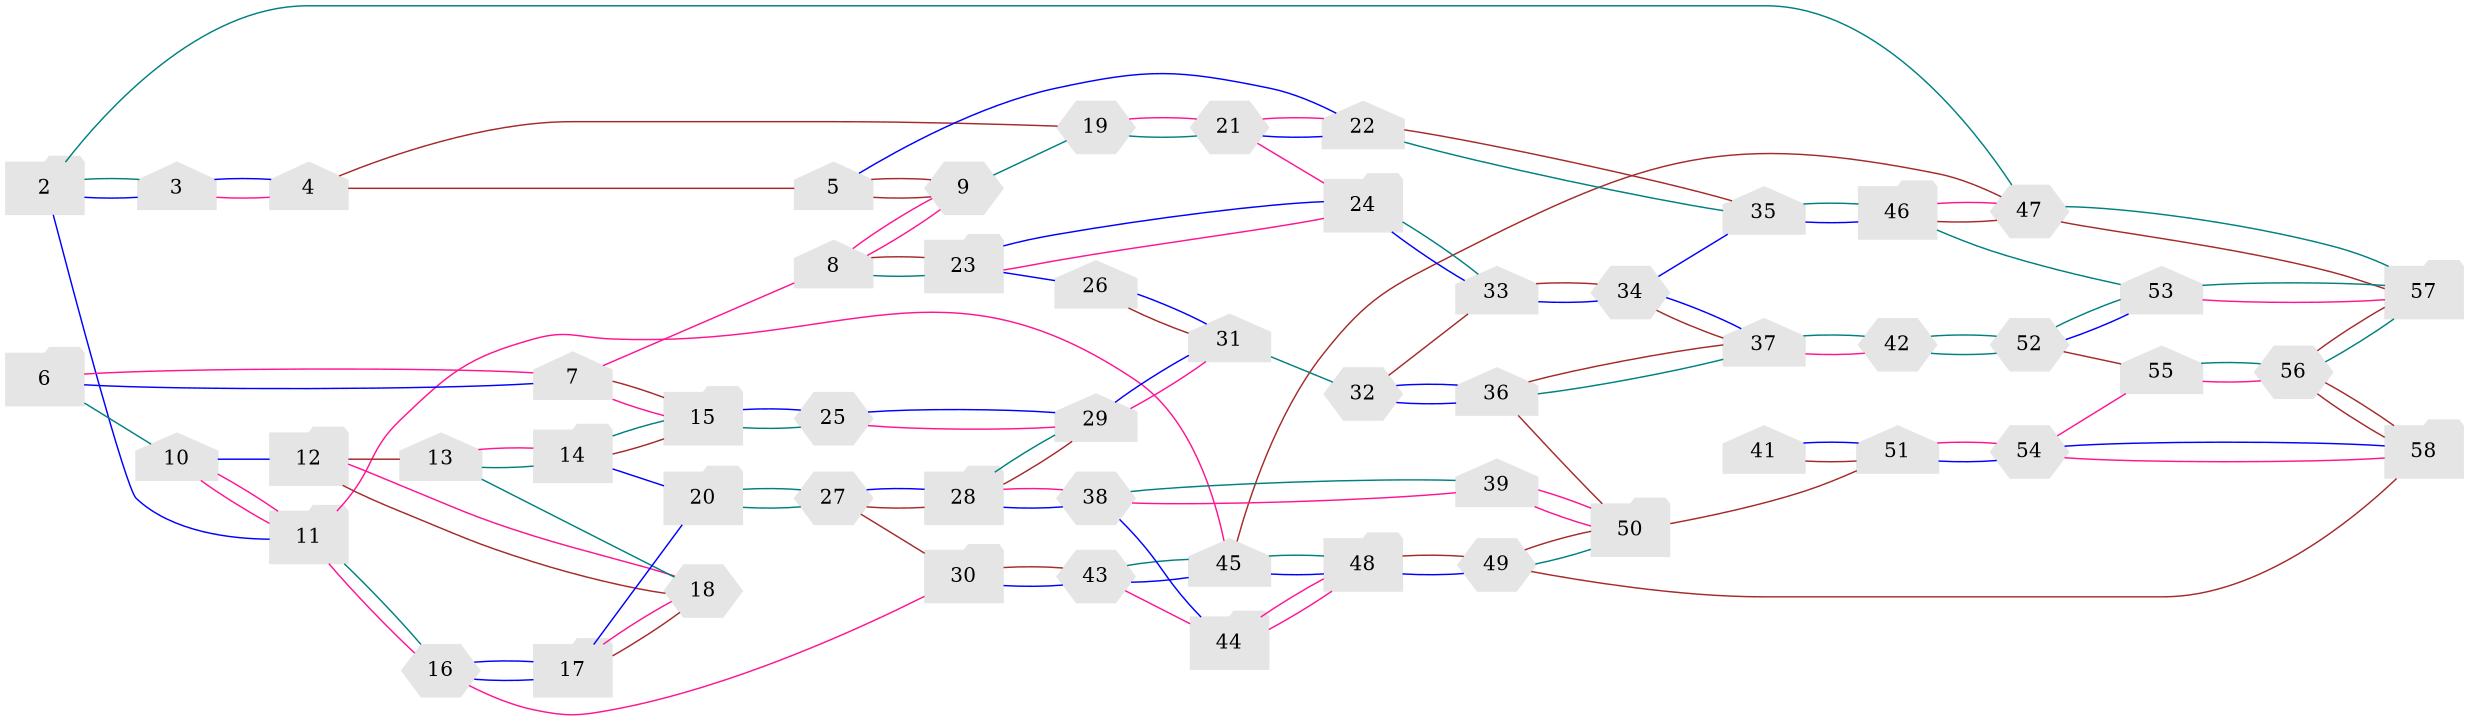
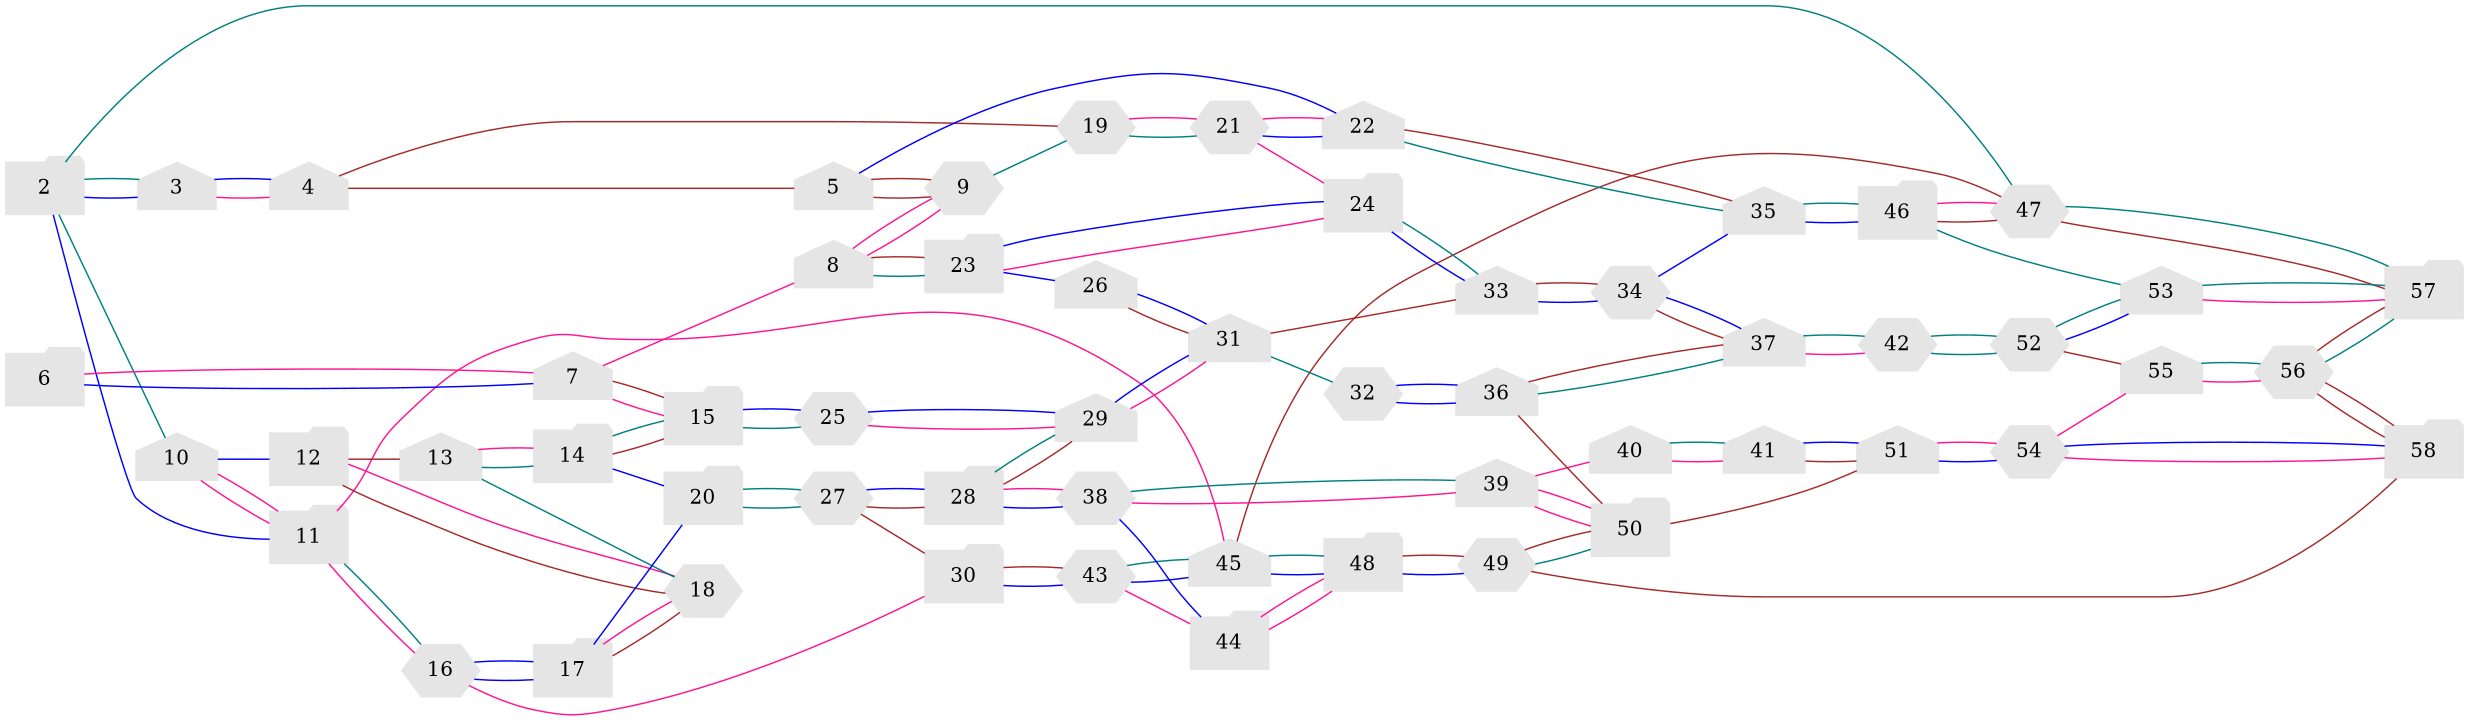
(1428, 345) -> (1373, 315)
(121, 426) -> (112, 326)
none -> (1630, 452)
